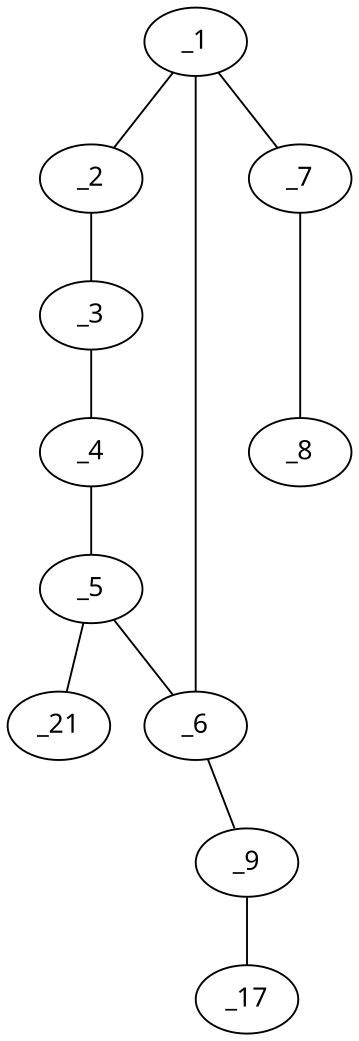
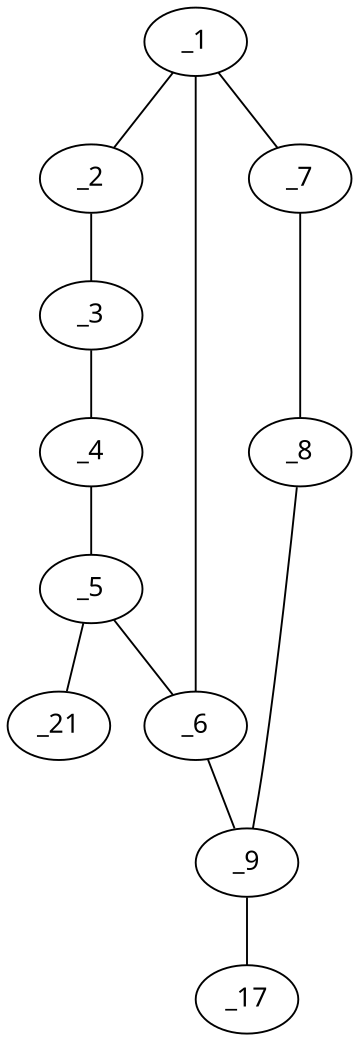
none -> (278, 658)
